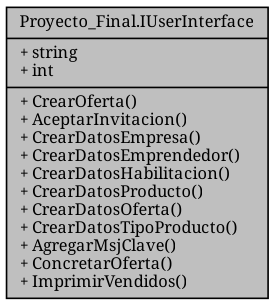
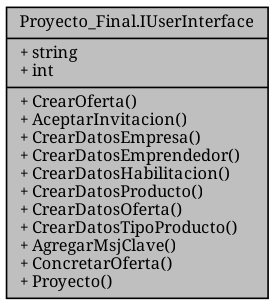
(104, 282) -> (67, 282)
